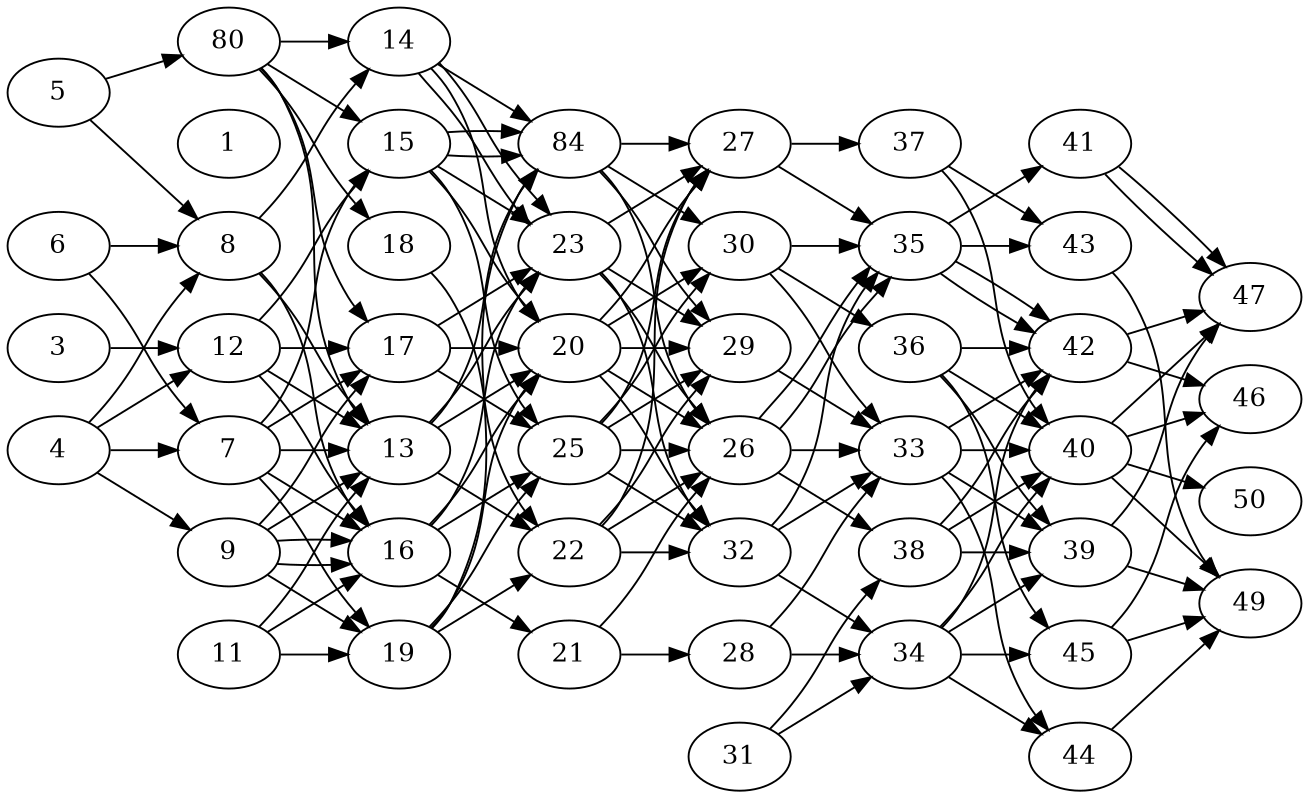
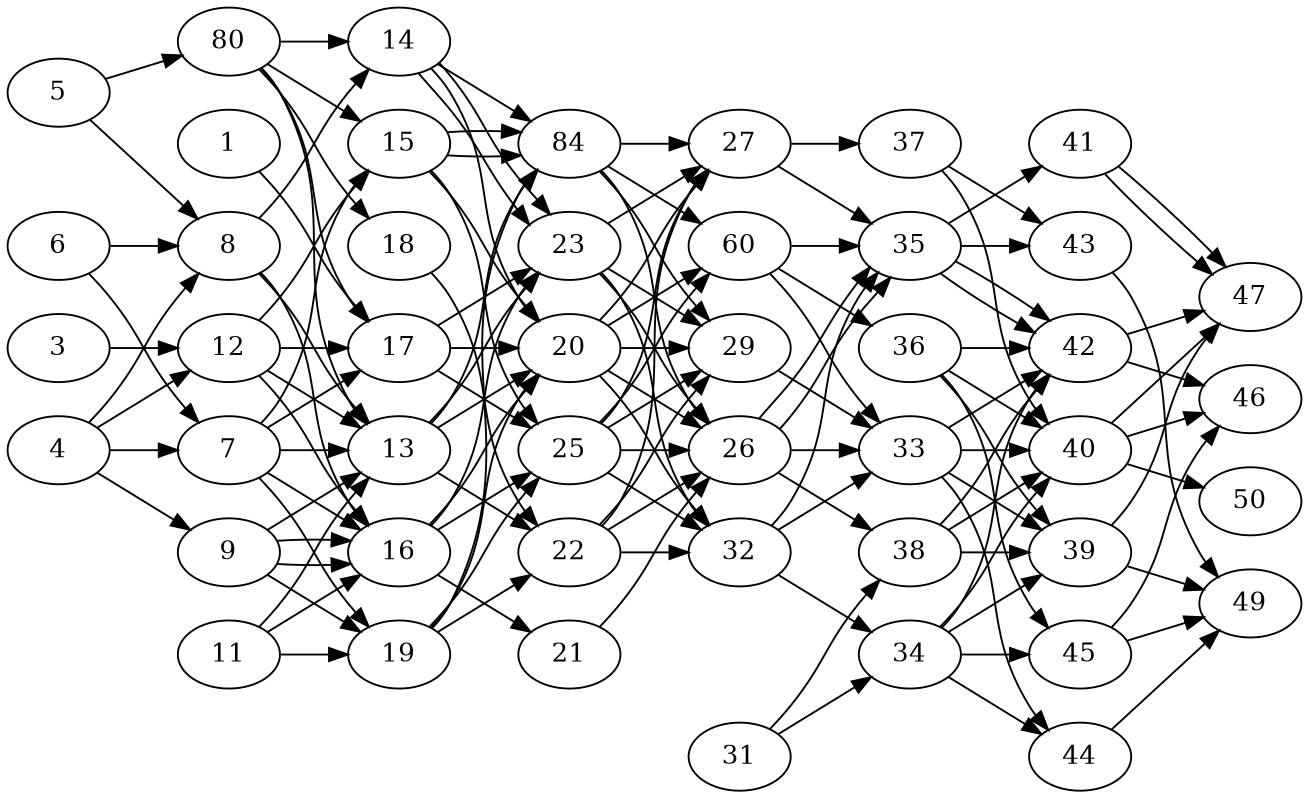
(470, 186) -> none
(740, 246) -> (740, 246)
(307, 462) -> (301, 223)
(1156, 518) -> none
(740, 655) -> none
